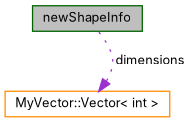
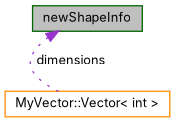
(112, 55) -> (31, 68)
